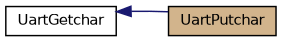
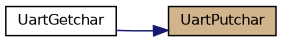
(150, 11) -> (135, 31)
